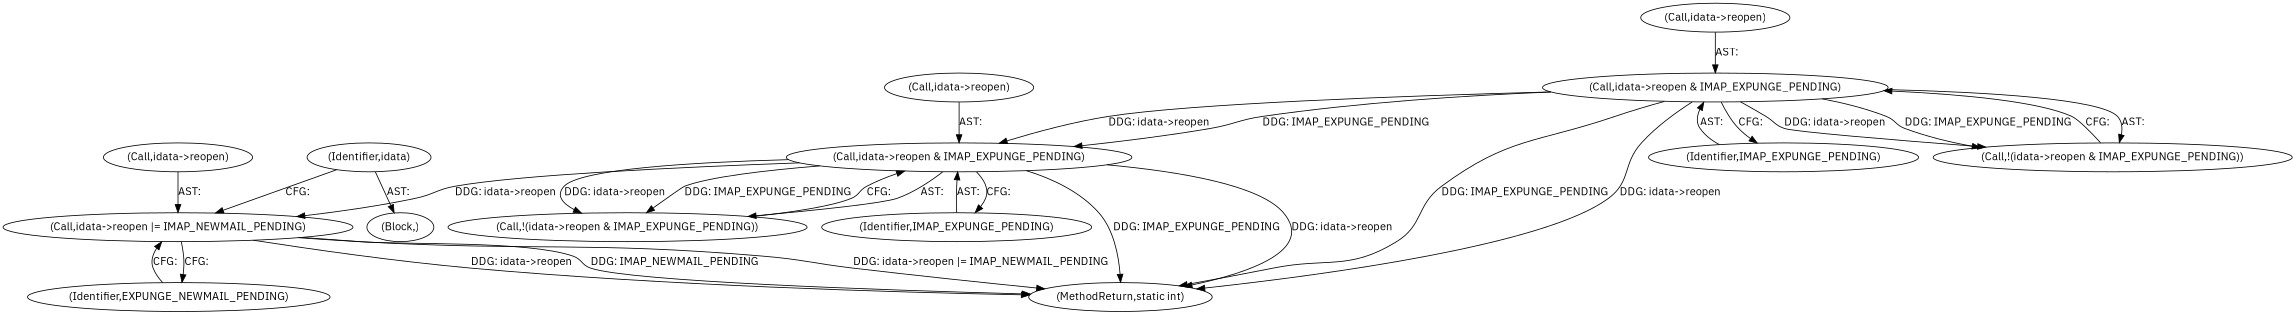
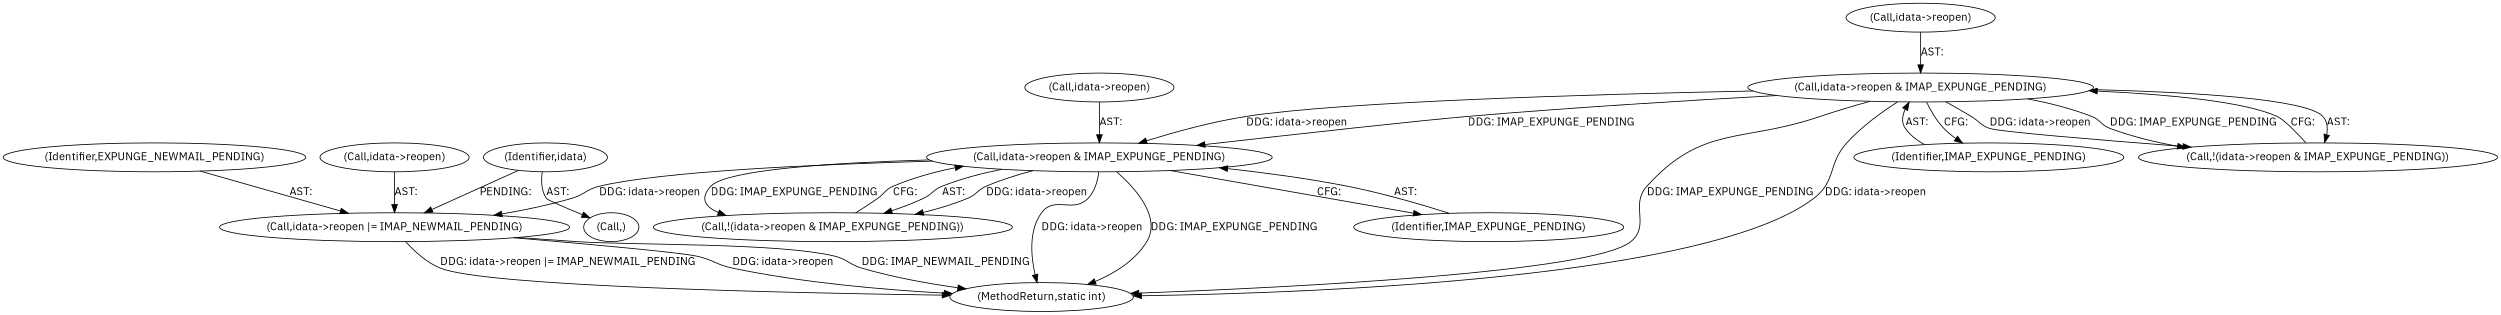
(299, 192) -> (507, 192)
(400, 227) -> (611, 227)
(184, 258) -> none
(167, 262) -> (302, 192)
